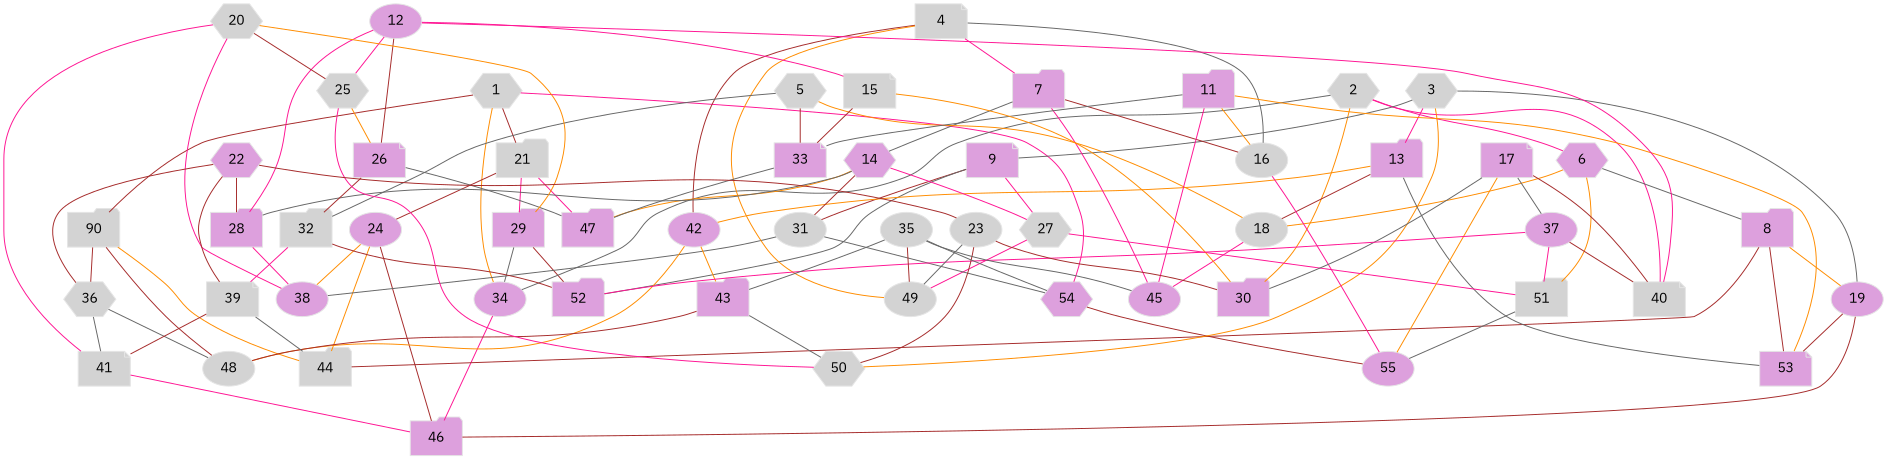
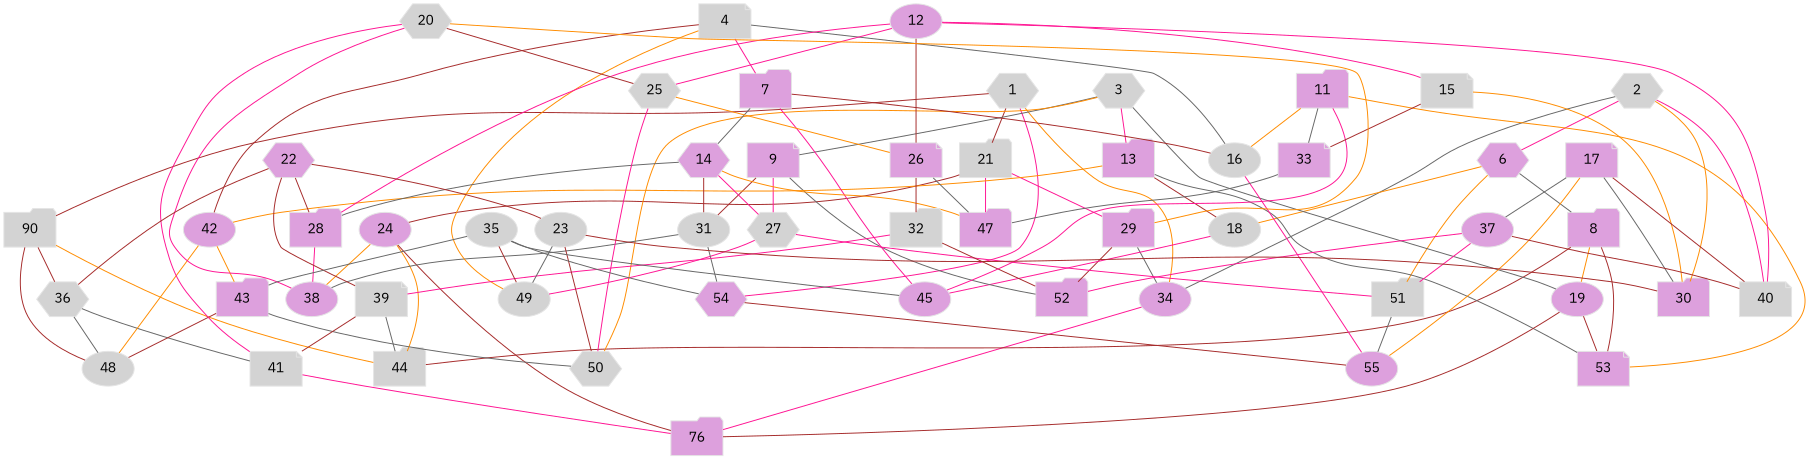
(800, 91) -> none
(436, 438) -> (697, 438)
